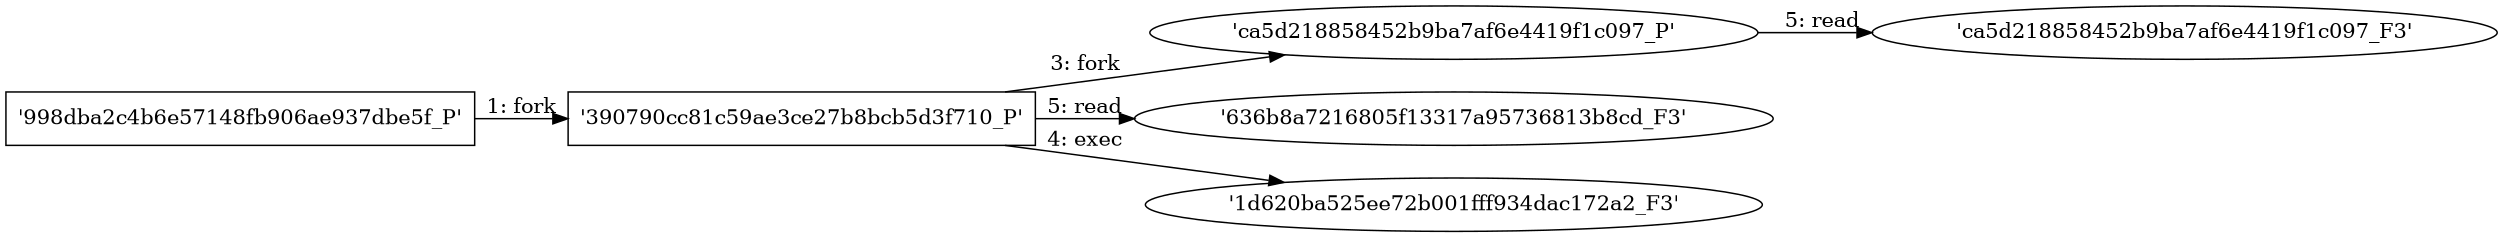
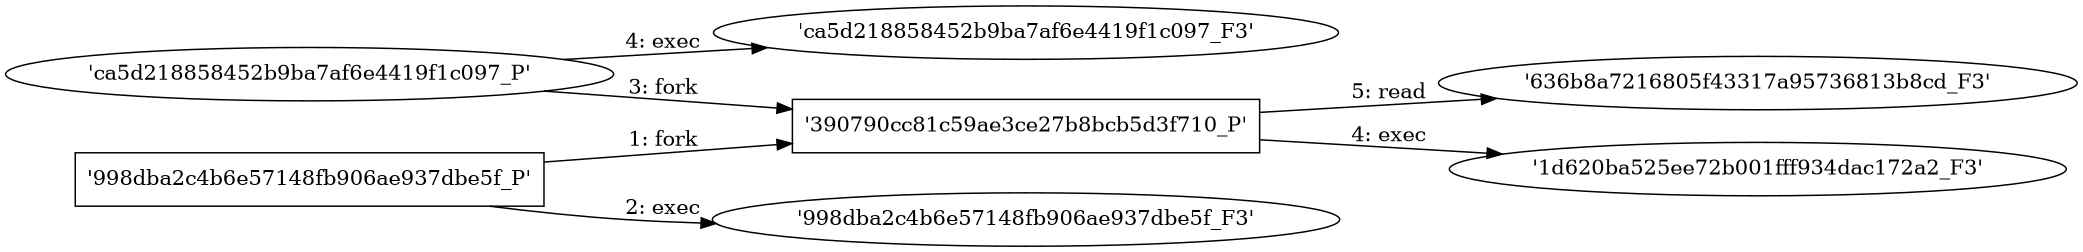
(1823, 22) -> (663, 42)
(1137, 74) -> (661, 100)
(1454, 119) -> (1758, 83)
none -> (1026, 220)
